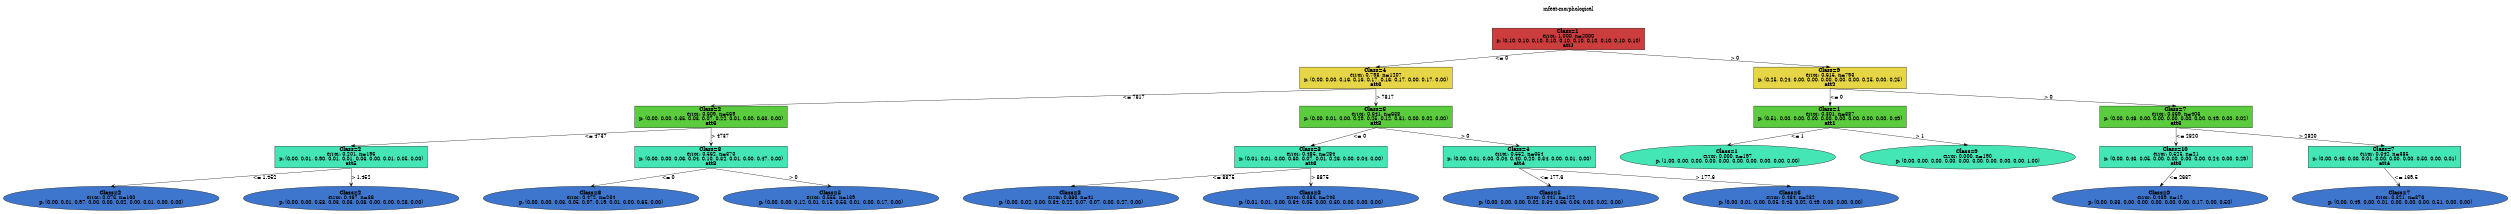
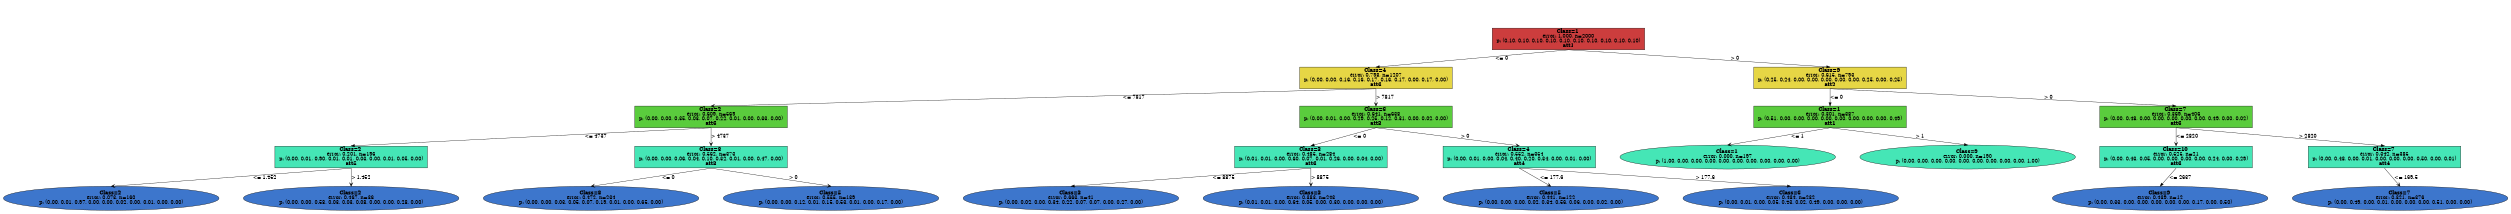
(1568, 9) -> none
